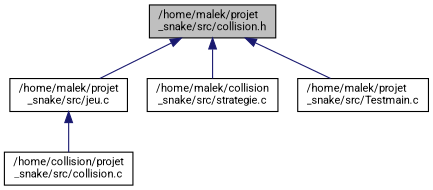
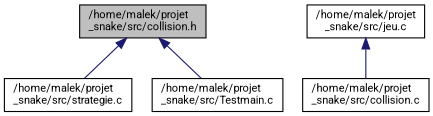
(136, 61) -> none
(213, 95) -> (68, 95)
(69, 169) -> (366, 95)
